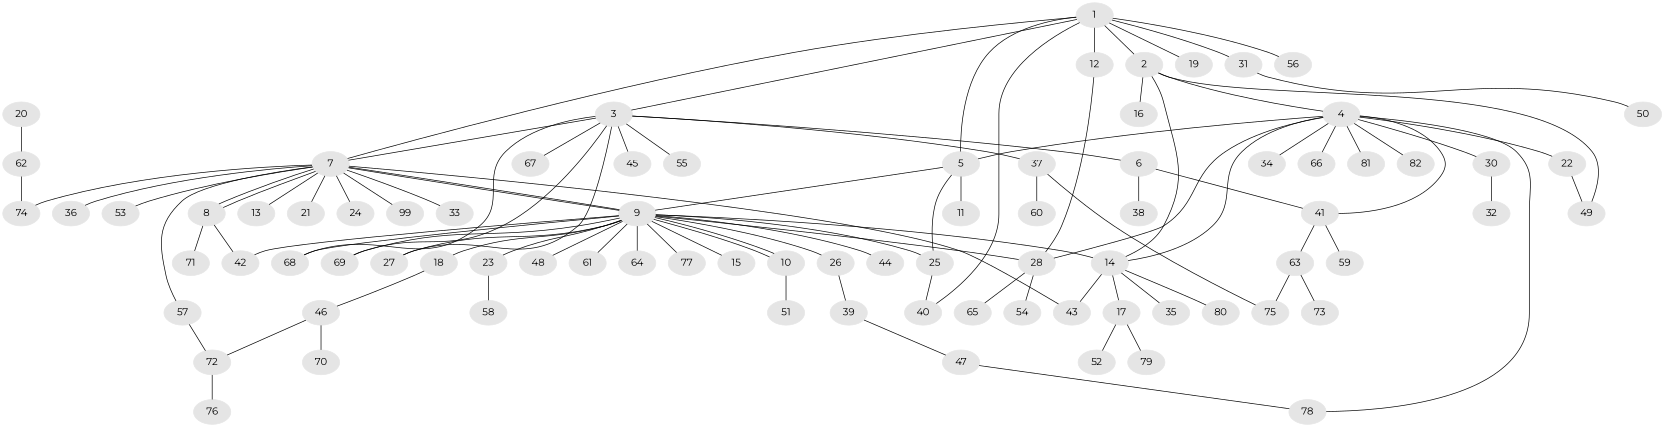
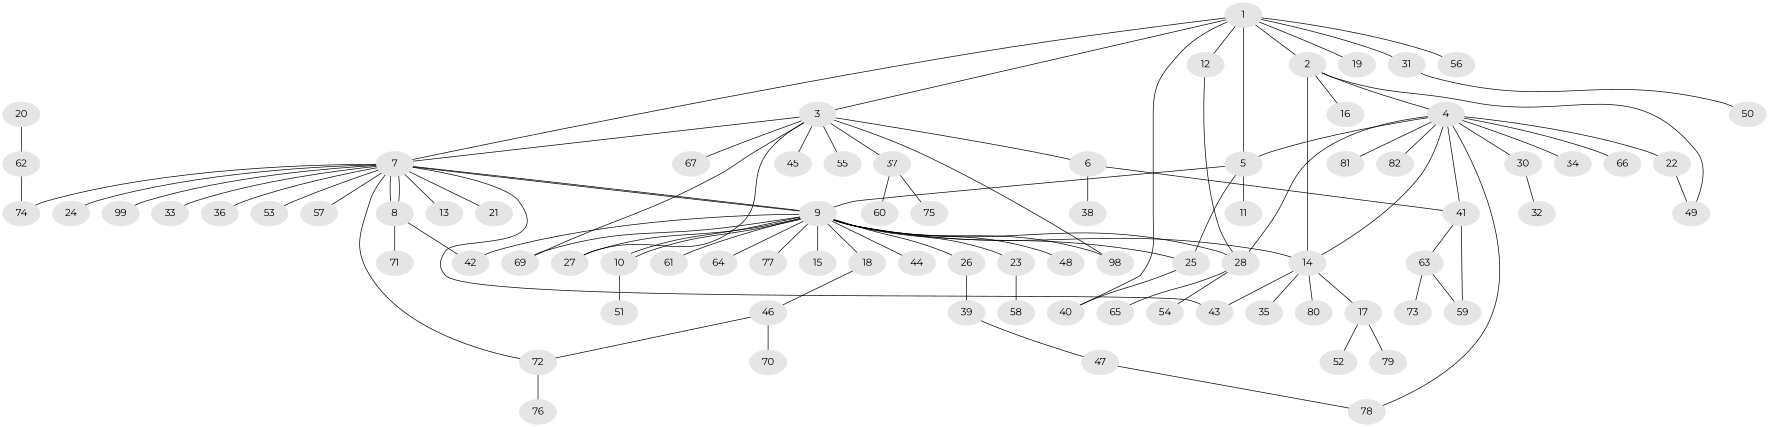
(290, 263) -> (1115, 263)
(1283, 288) -> (1444, 288)
(197, 338) -> (392, 301)
